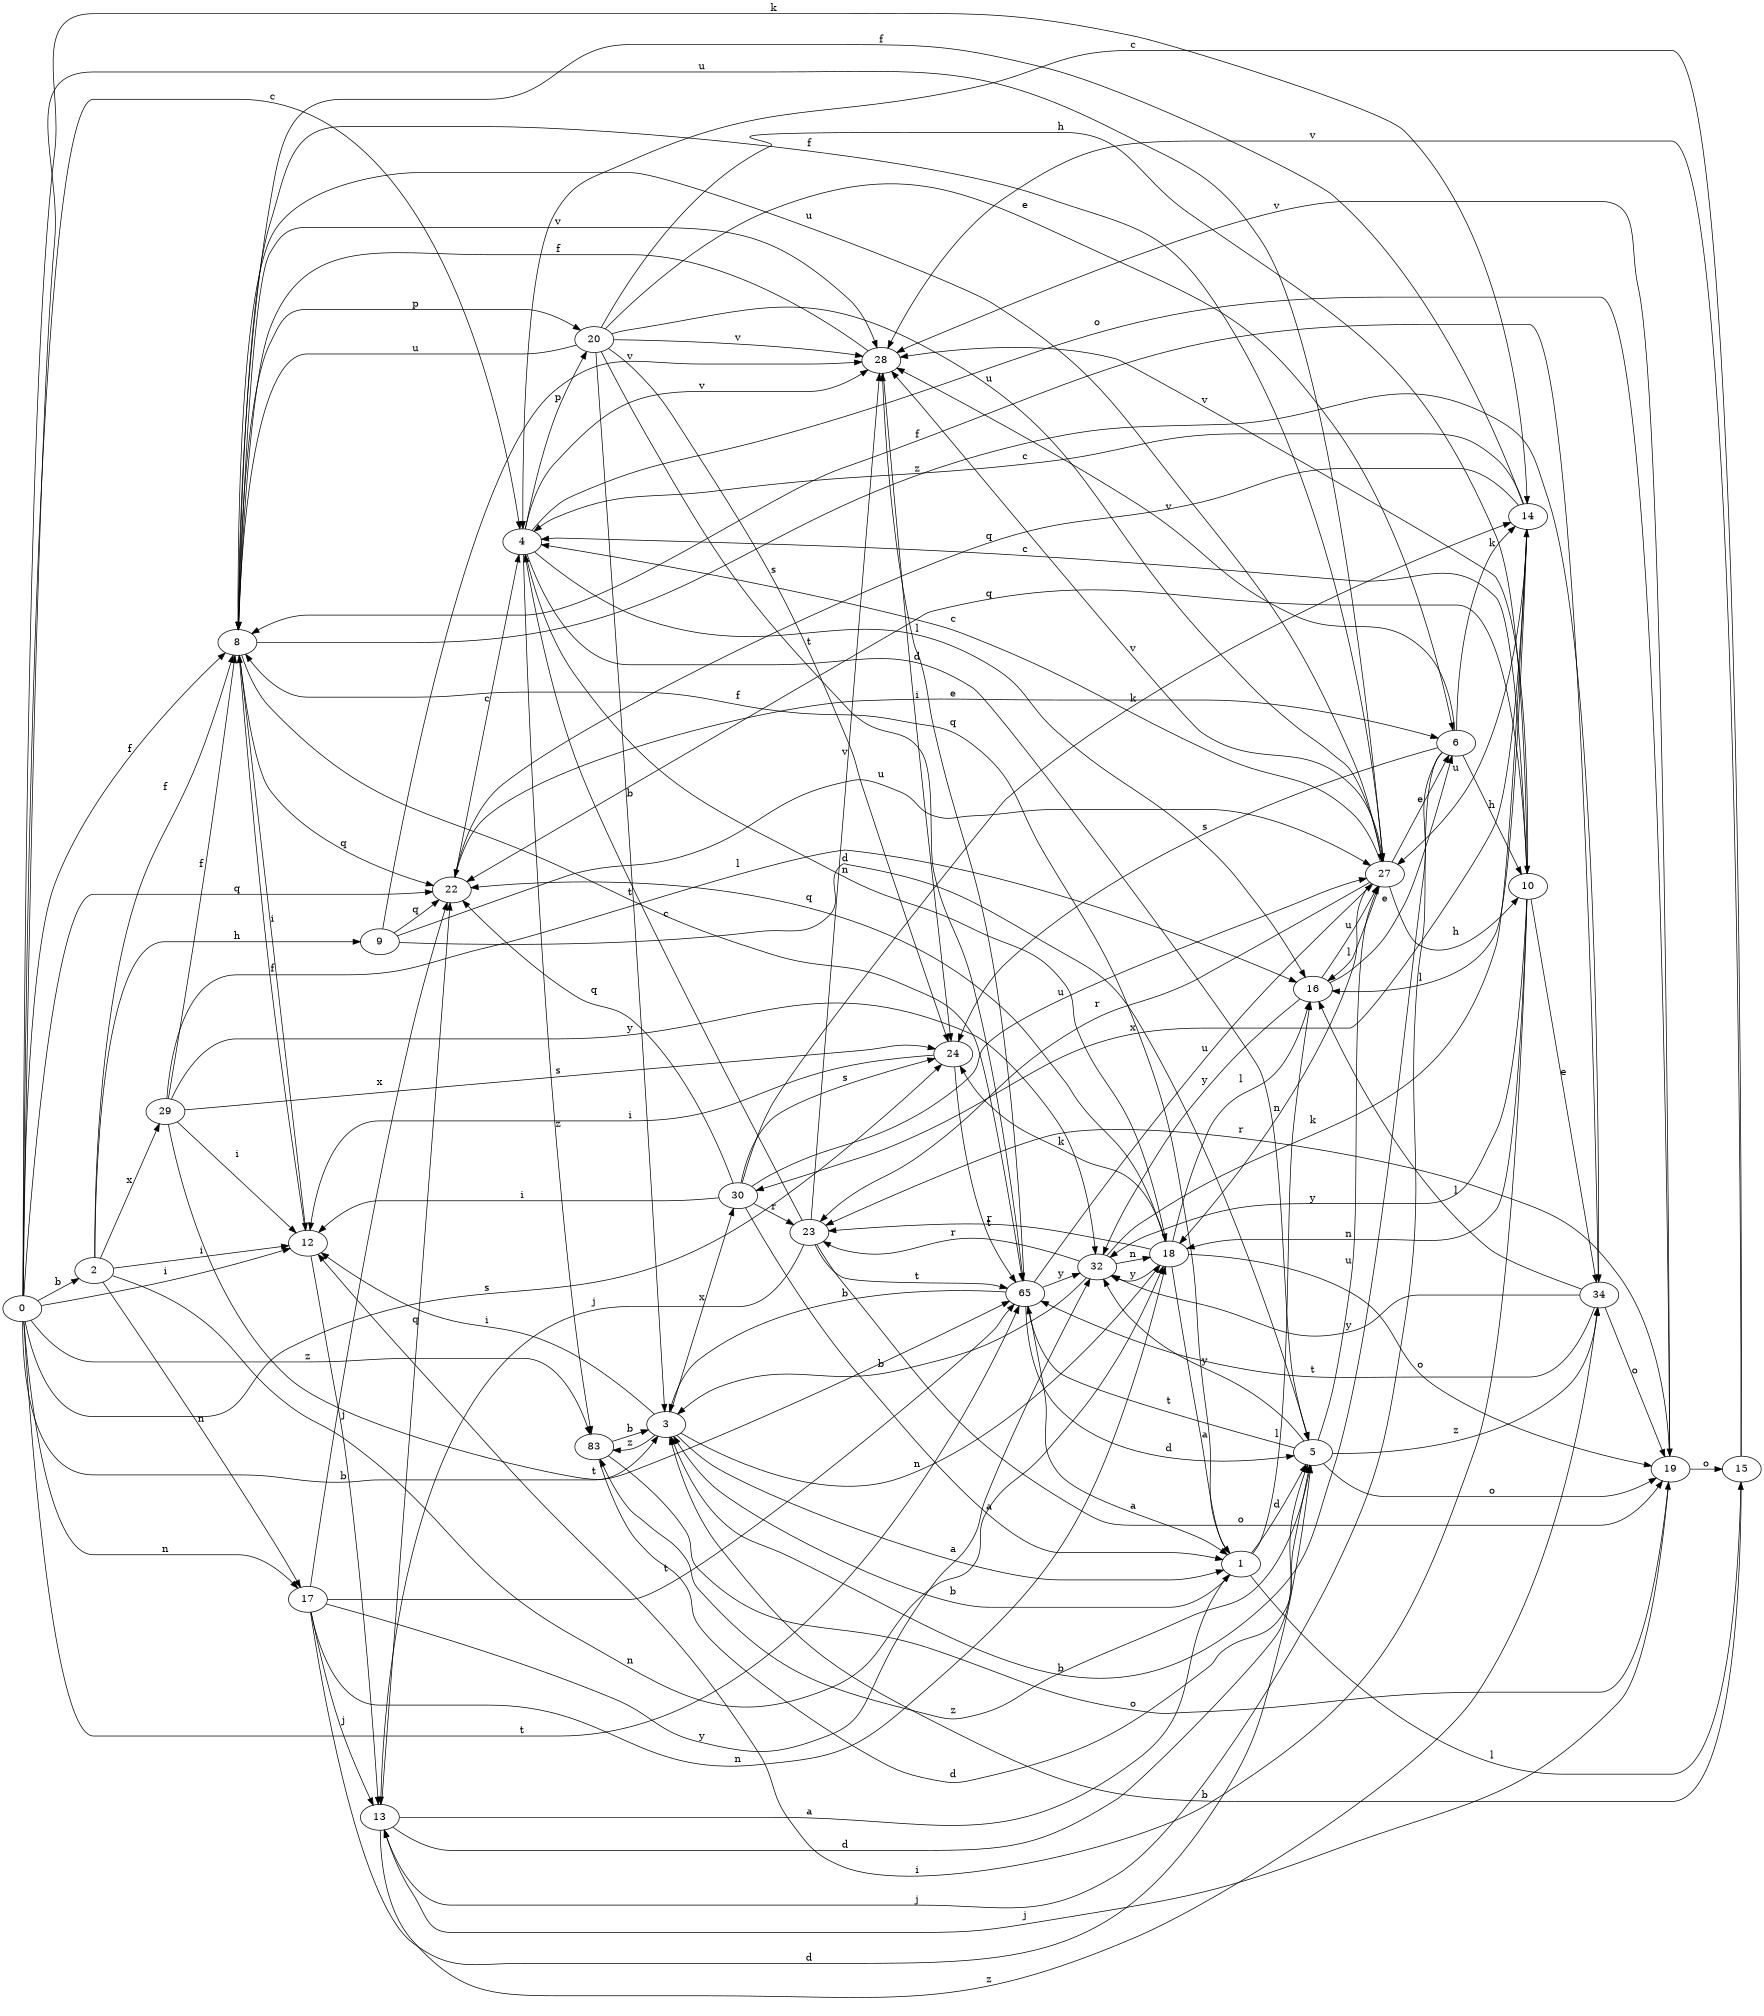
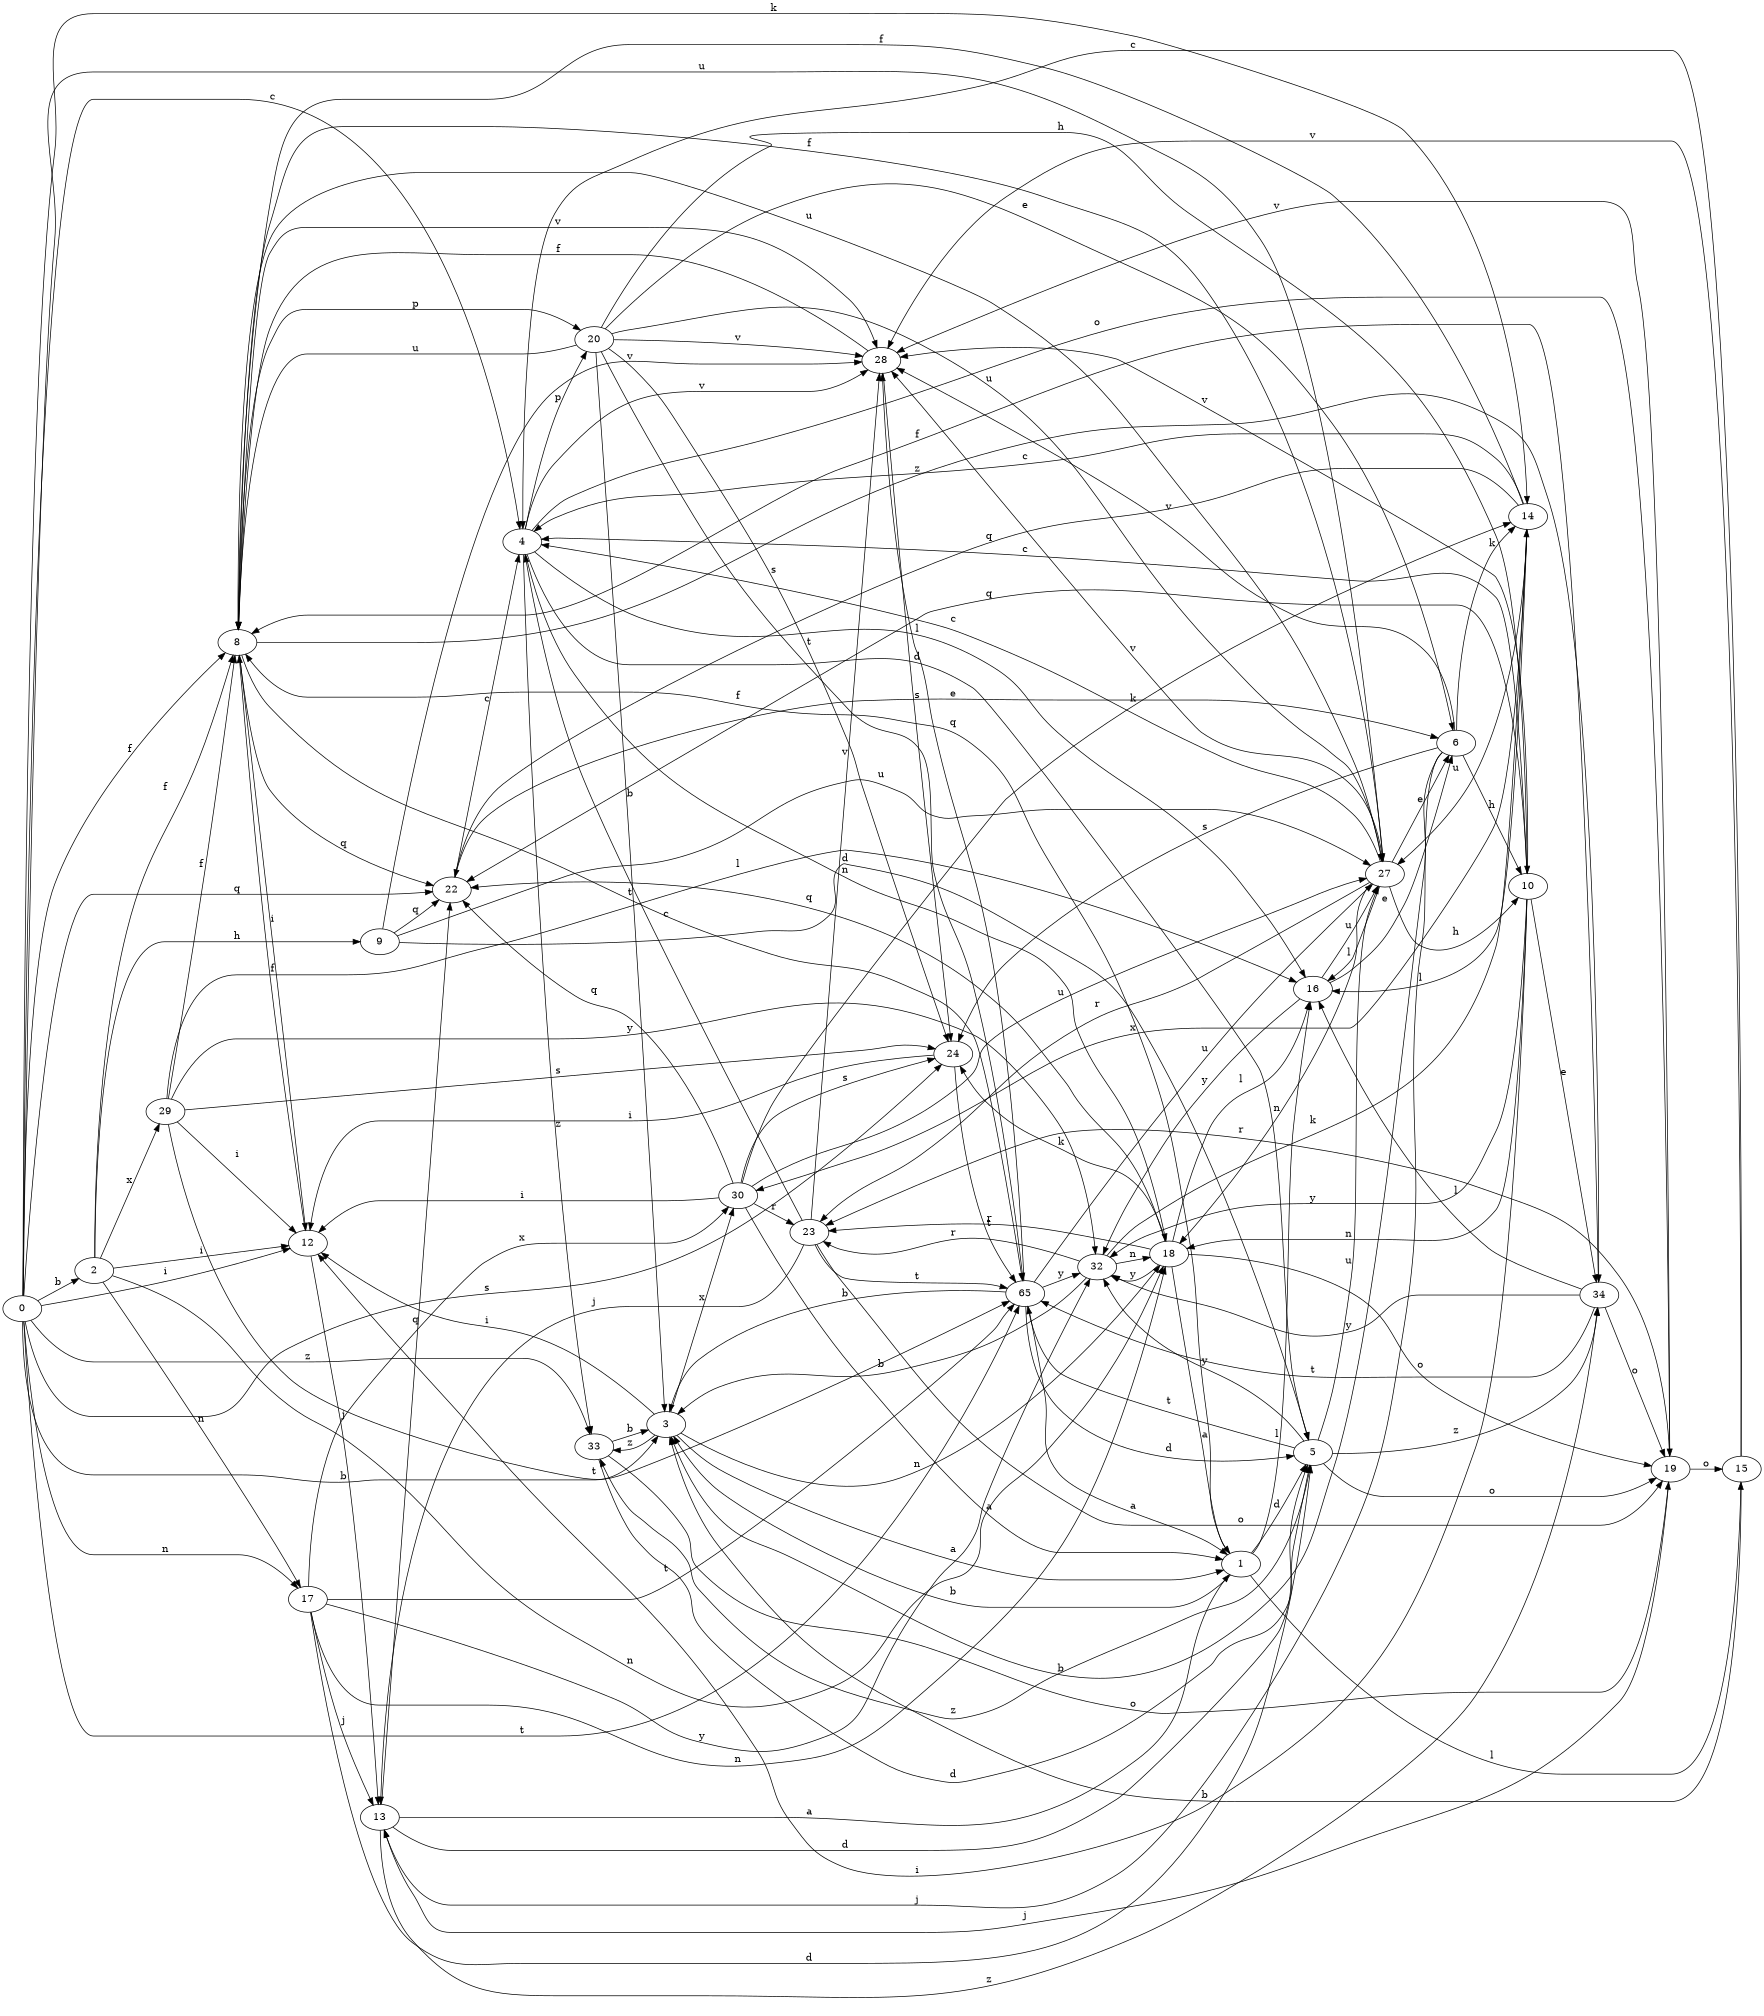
(917, 695) -> (917, 695)
(367, 1246) -> (437, 1308)
(594, 1447) -> (594, 1447)
